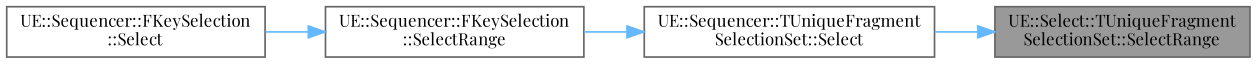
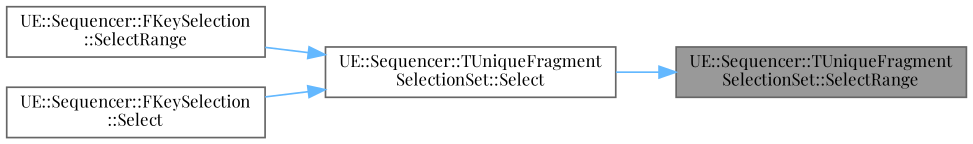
(287, 32) -> (287, 94)
(1122, 32) -> (821, 72)
